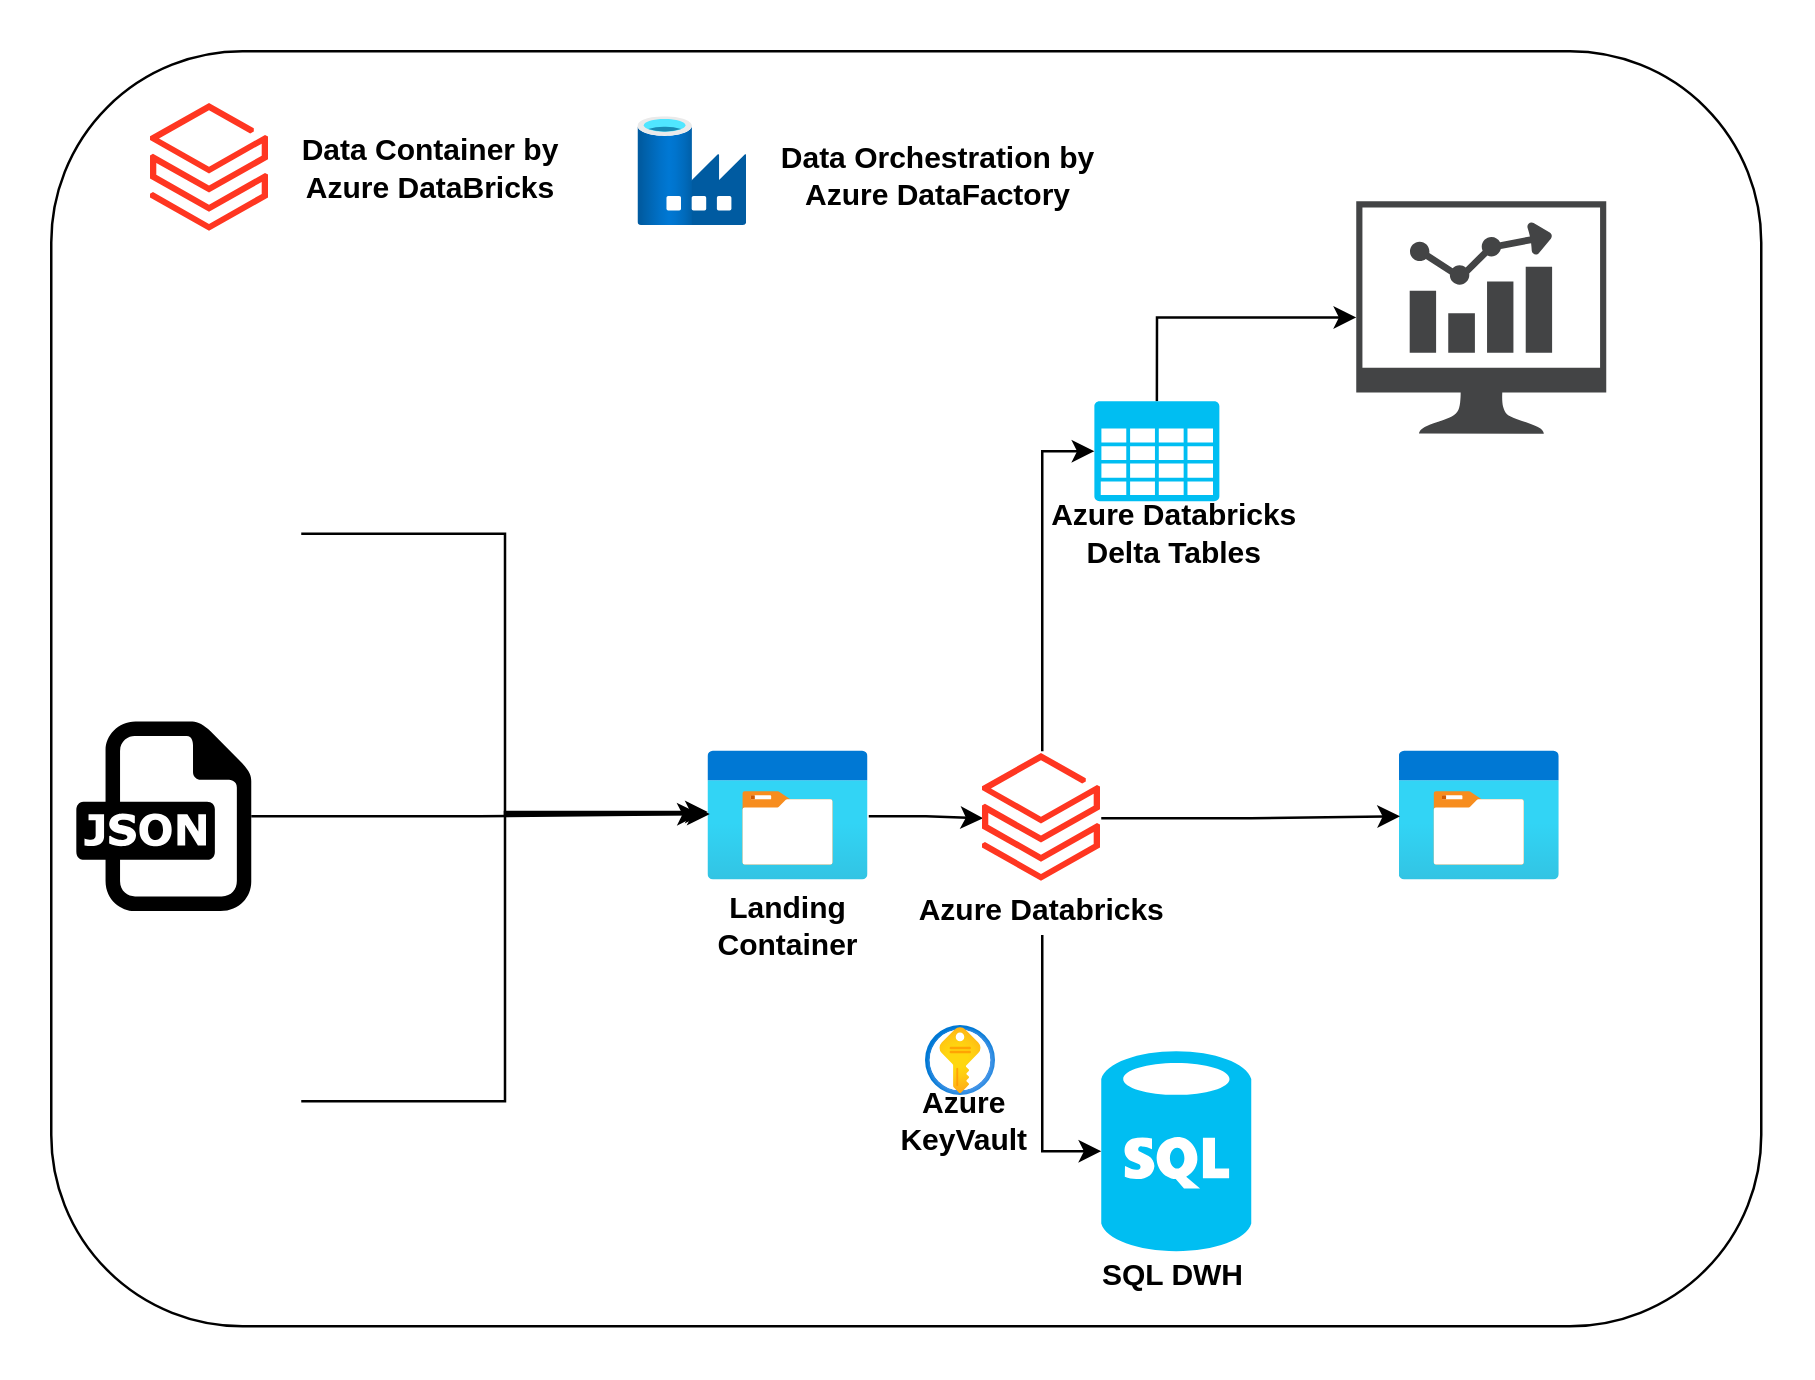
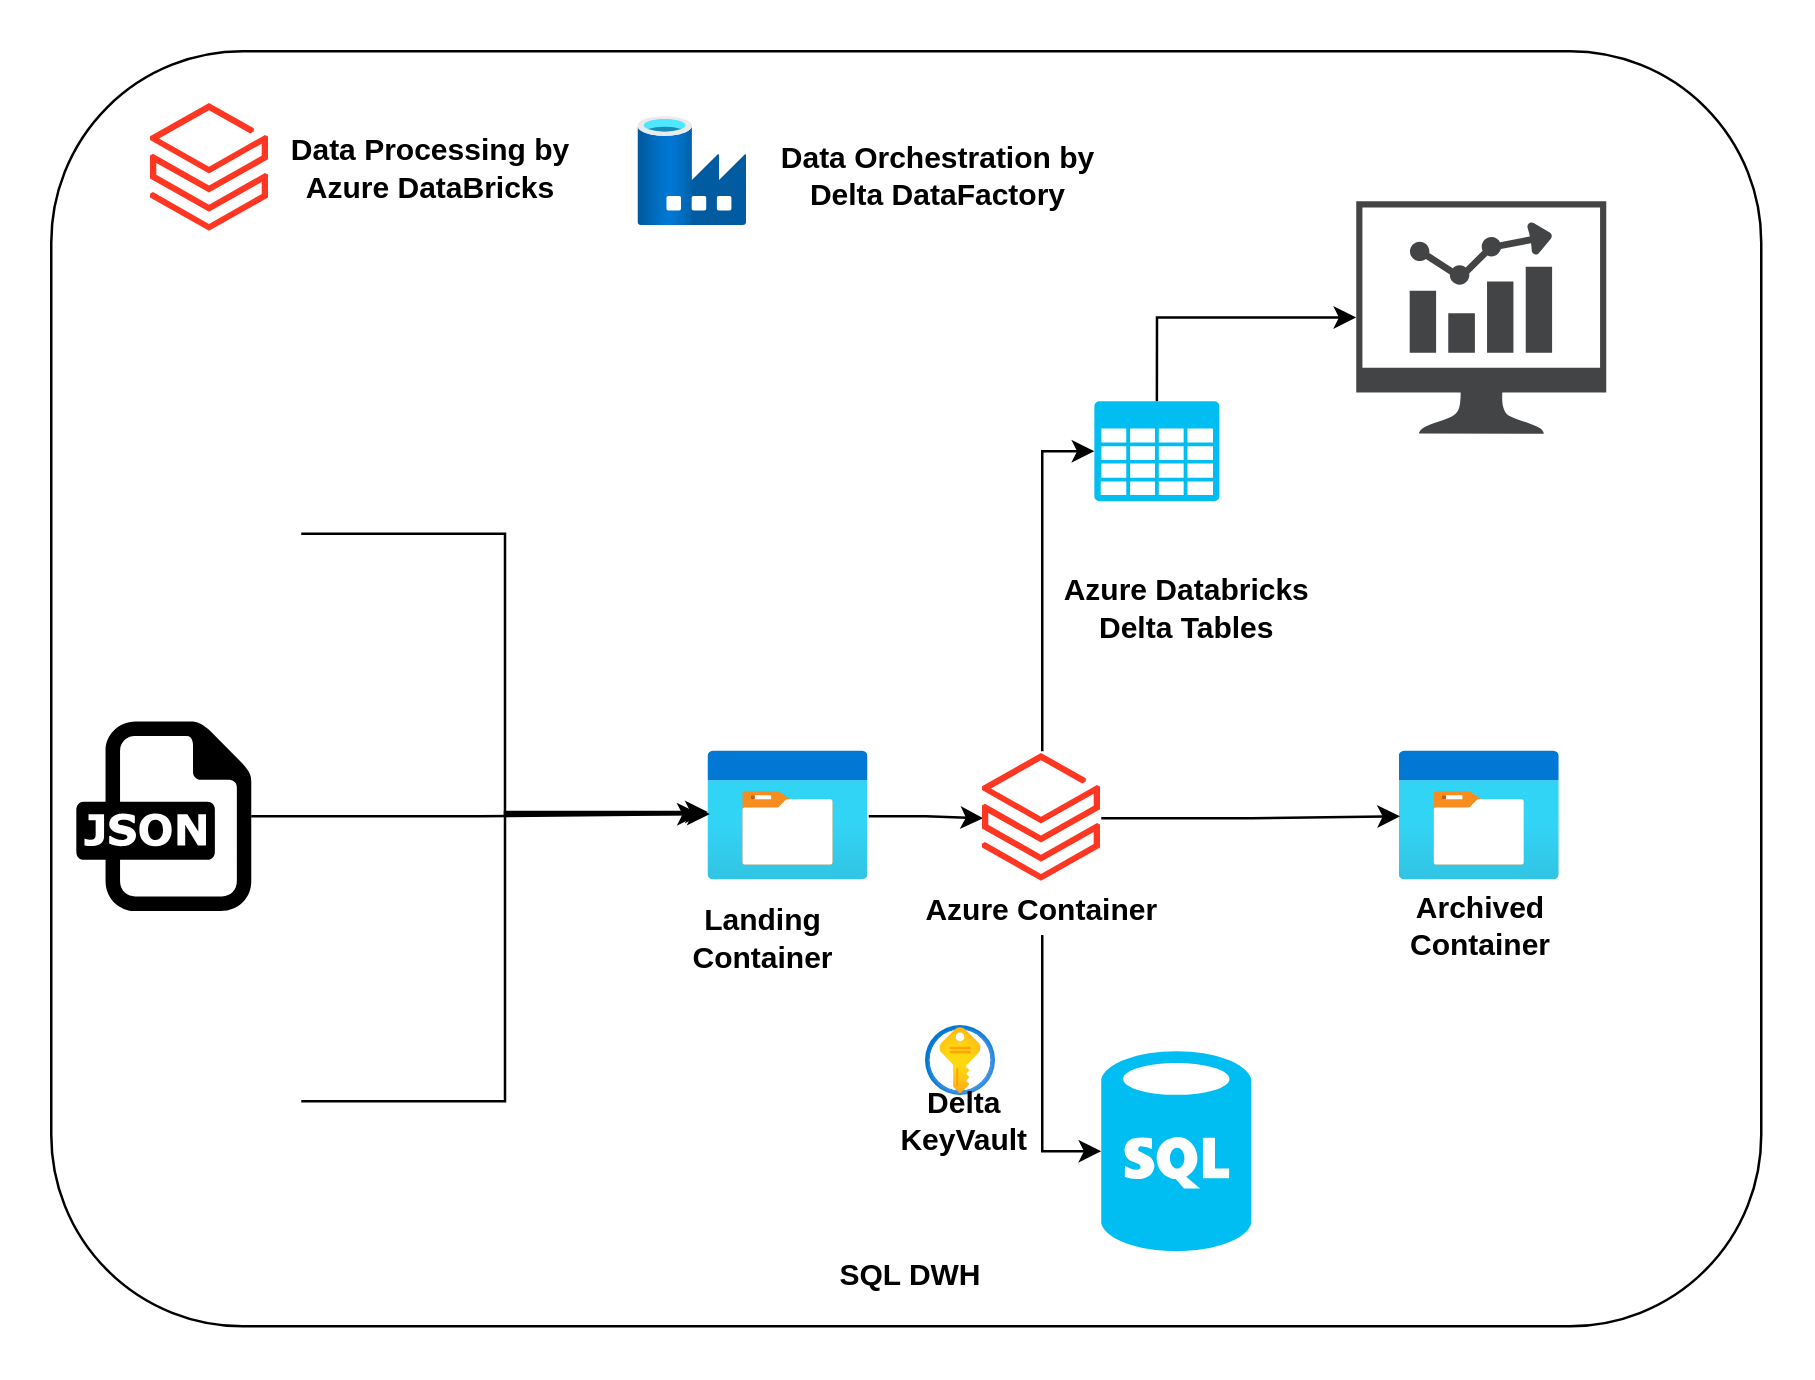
(431, 169) -> (431, 169)
(939, 176) -> (939, 176)
(1174, 534) -> (1186, 609)
(1043, 911) -> (1043, 911)
(789, 926) -> (764, 939)
none -> (1480, 926)
(965, 1121) -> (965, 1121)
(1174, 1276) -> (911, 1276)
